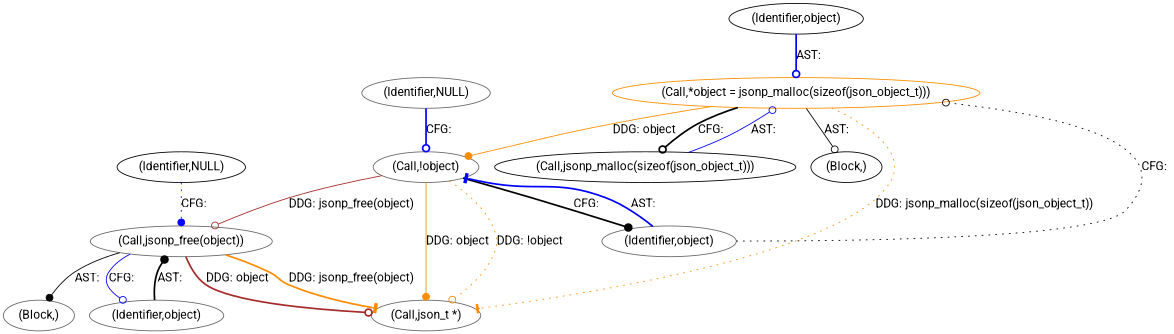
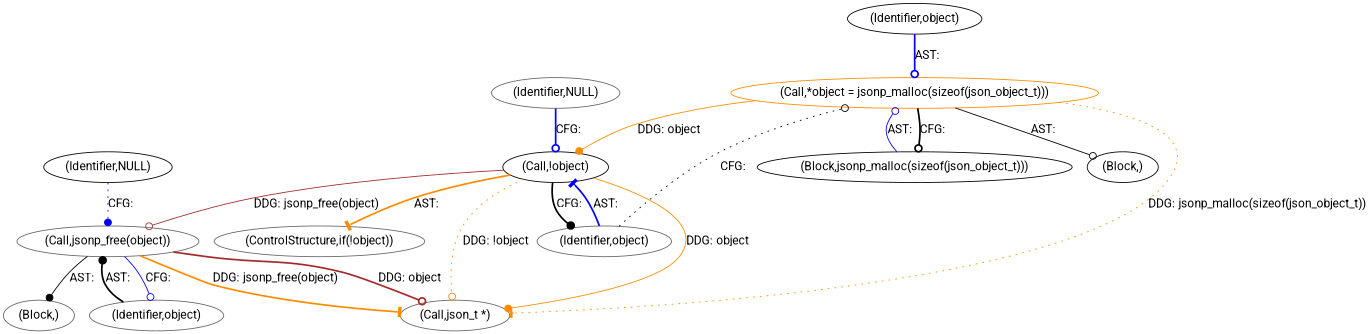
(426, 167) -> (556, 167)
(645, 167) -> (915, 167)
none -> (319, 241)
